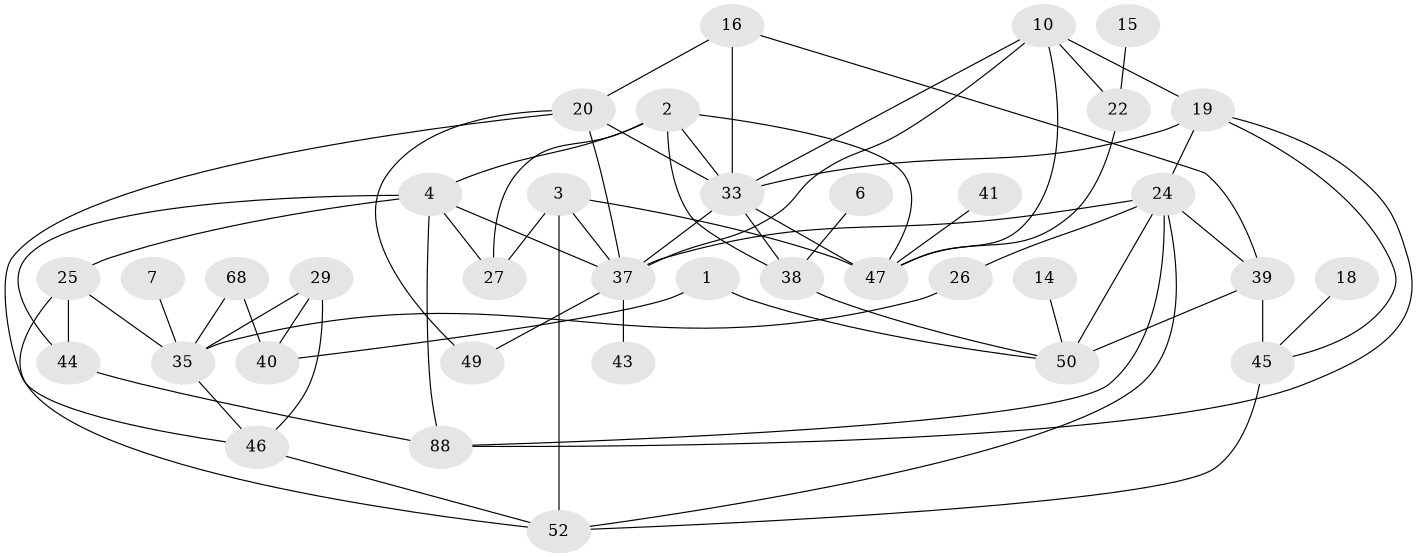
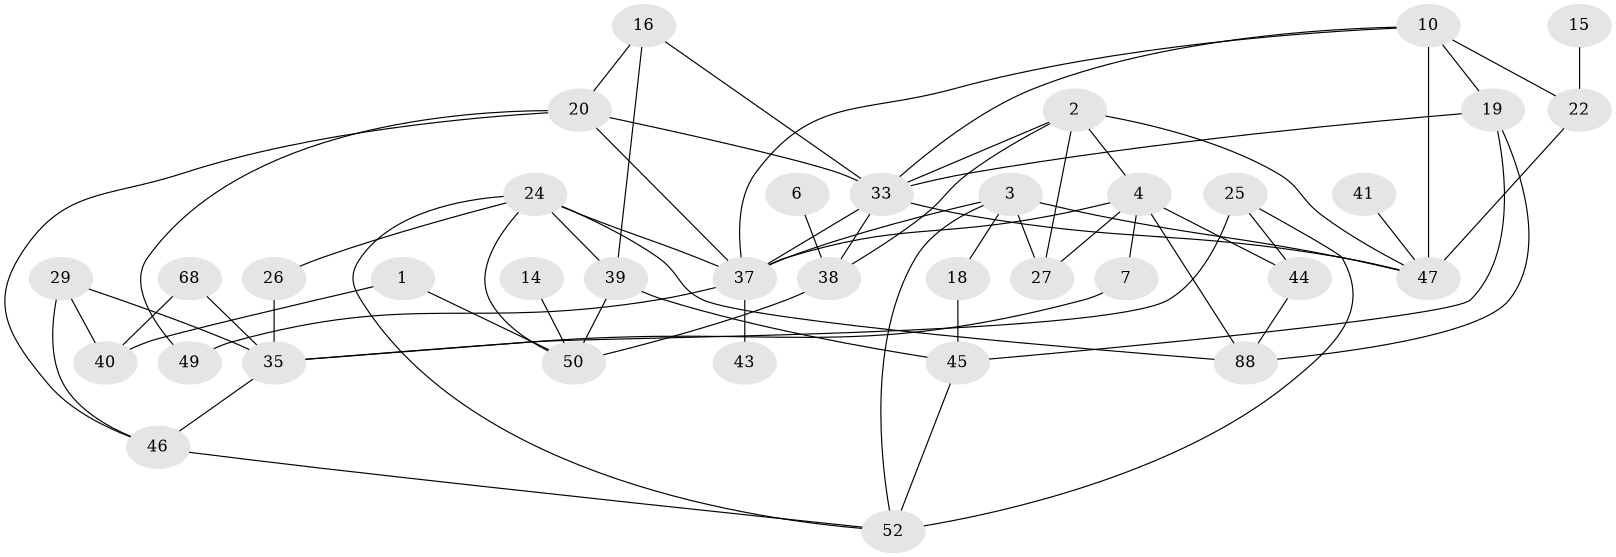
(1183, 152) -> none
(244, 224) -> (1132, 243)
none -> (984, 237)
